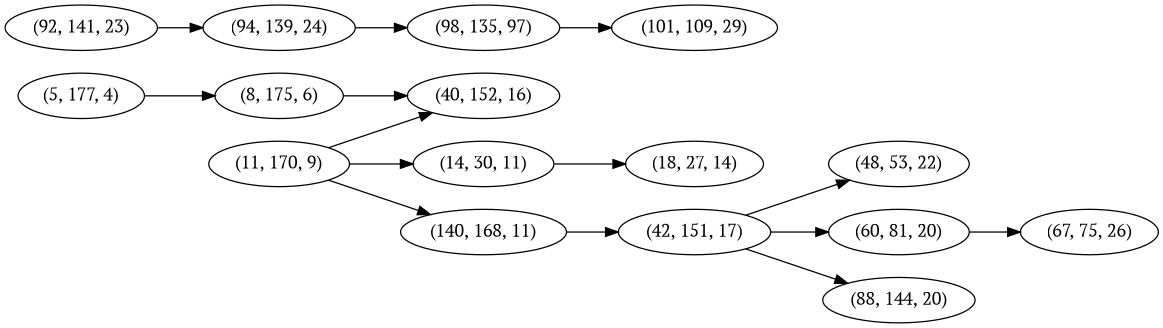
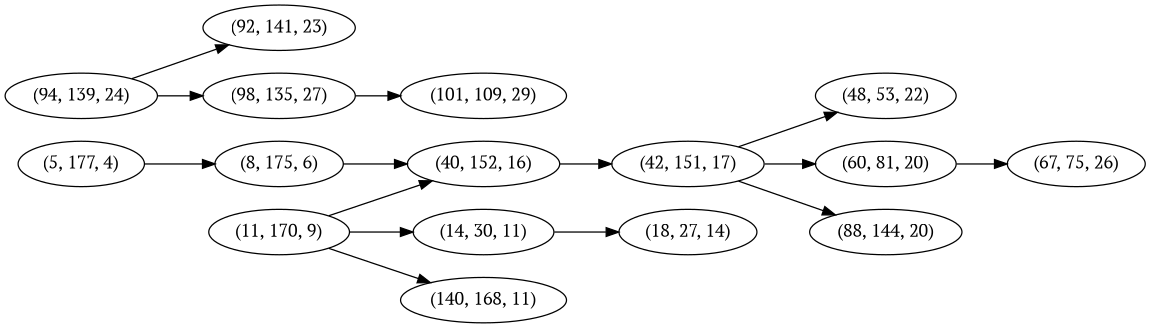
(174, 28) -> (174, 64)
(484, 28) -> (279, 96)
(586, 232) -> (579, 164)
